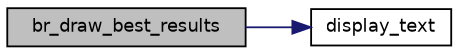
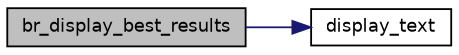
(126, 27) -> (126, 27)
